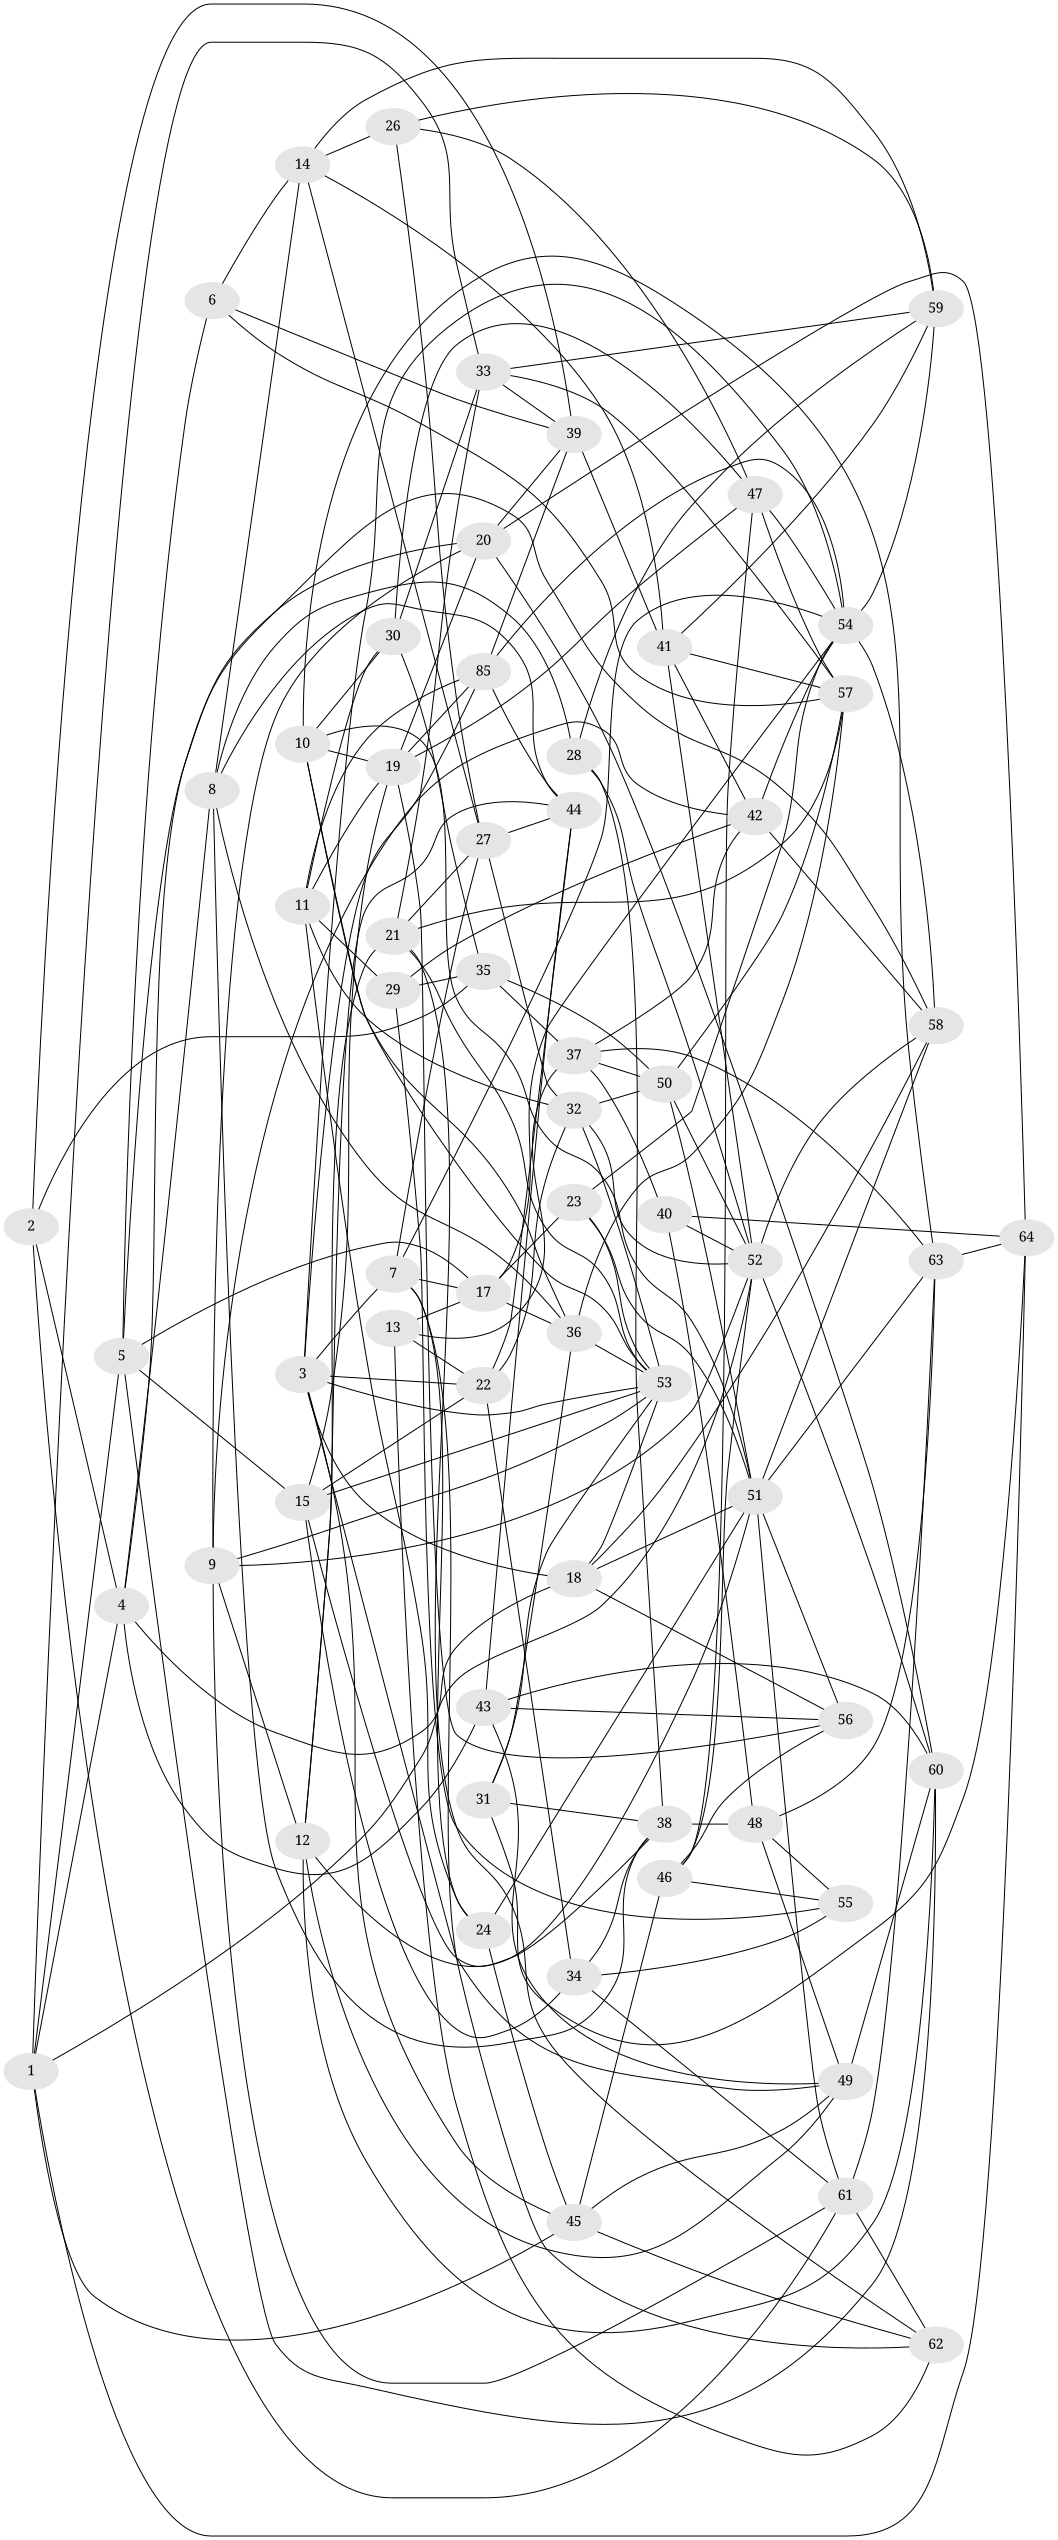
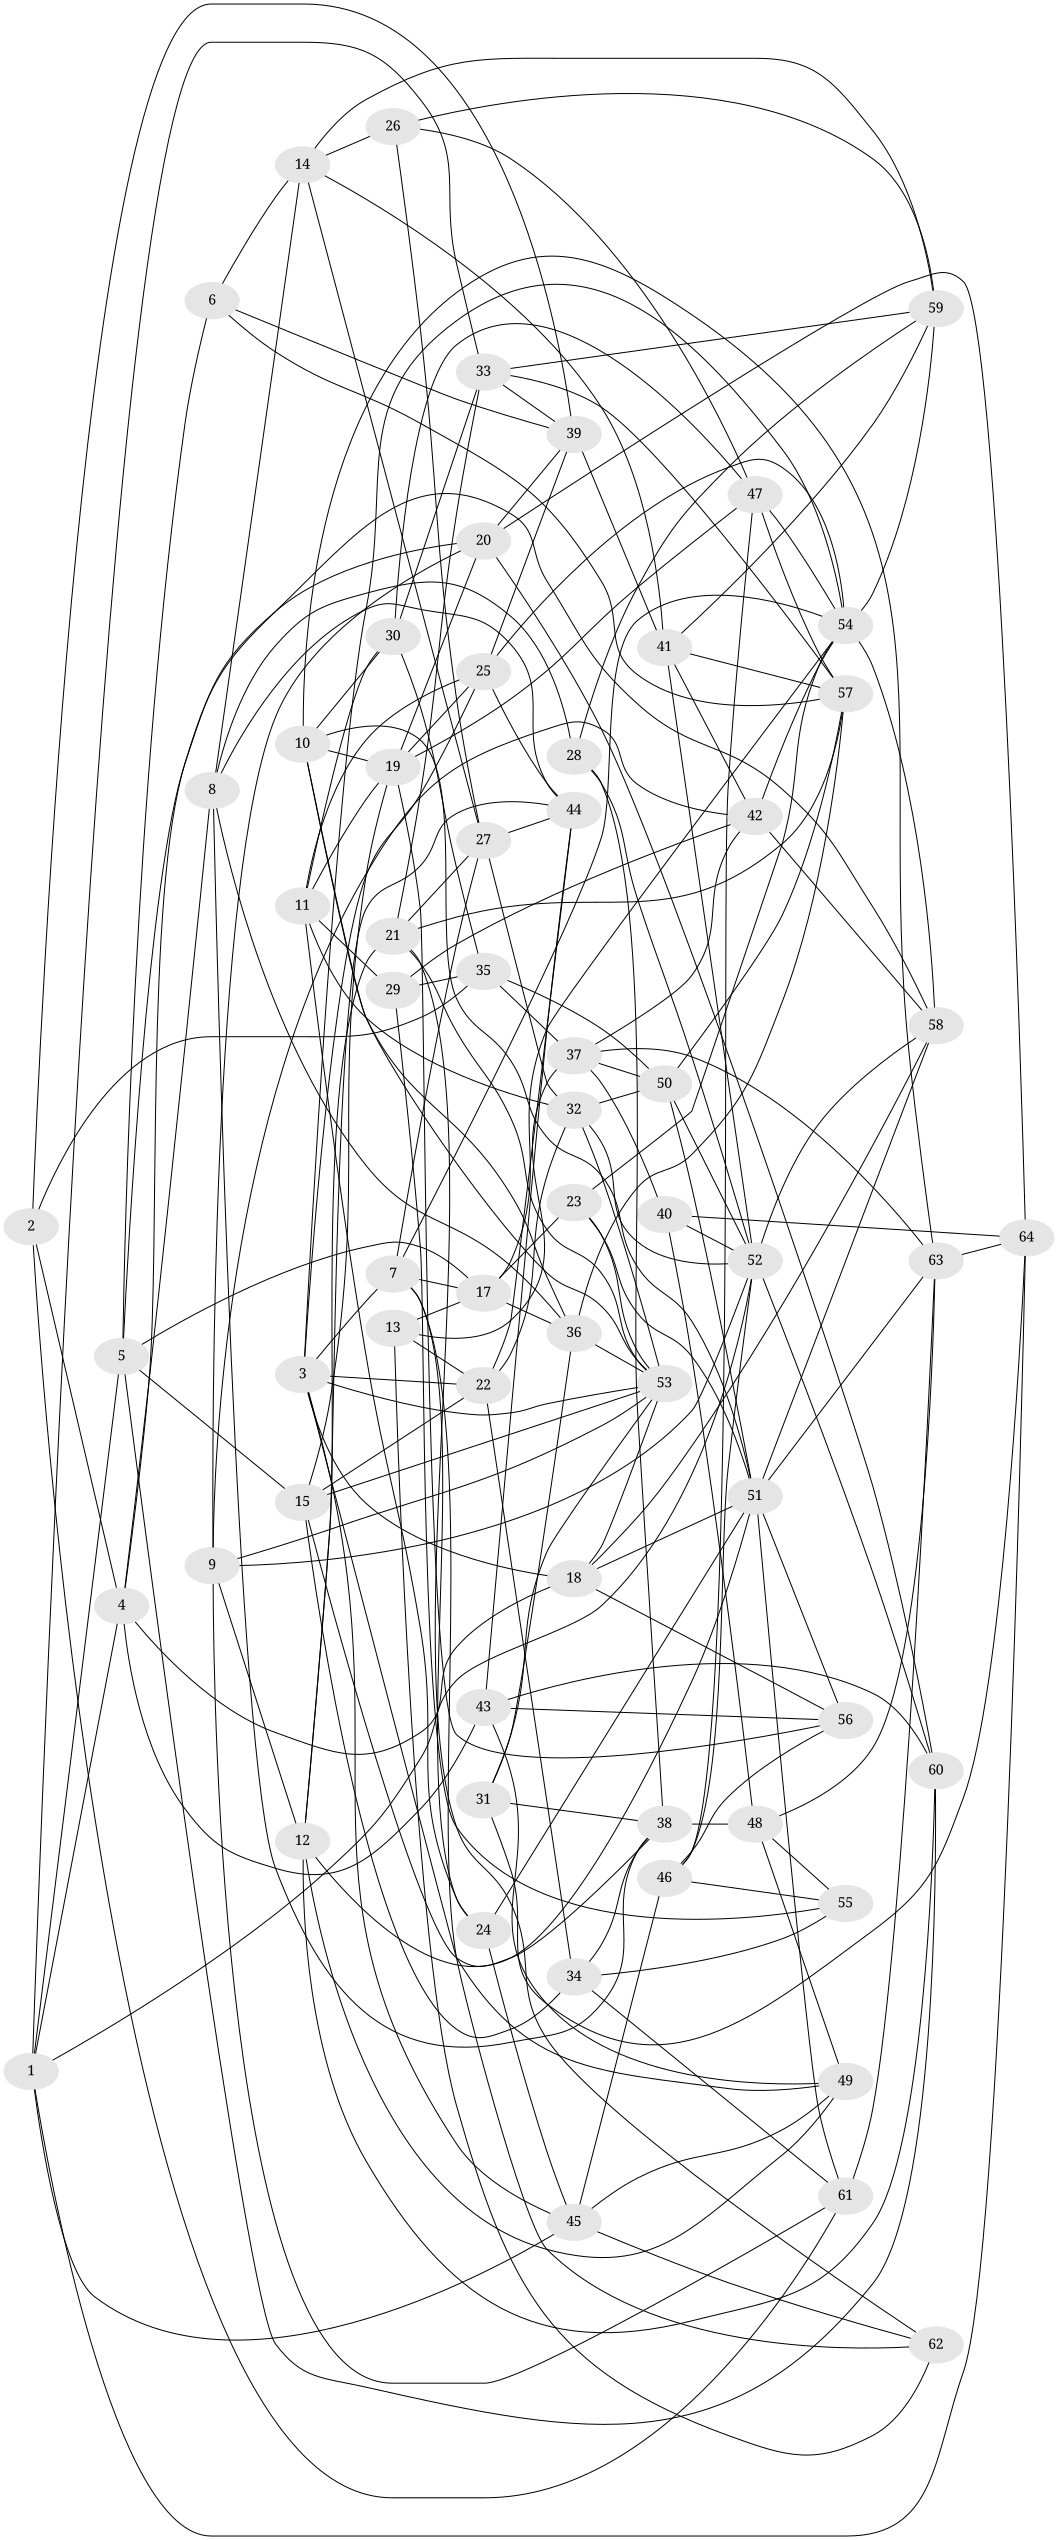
(484, 672) -> (484, 672)
(887, 1940) -> none
(891, 2270) -> none
